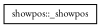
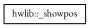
(50, 14) -> (45, 14)
